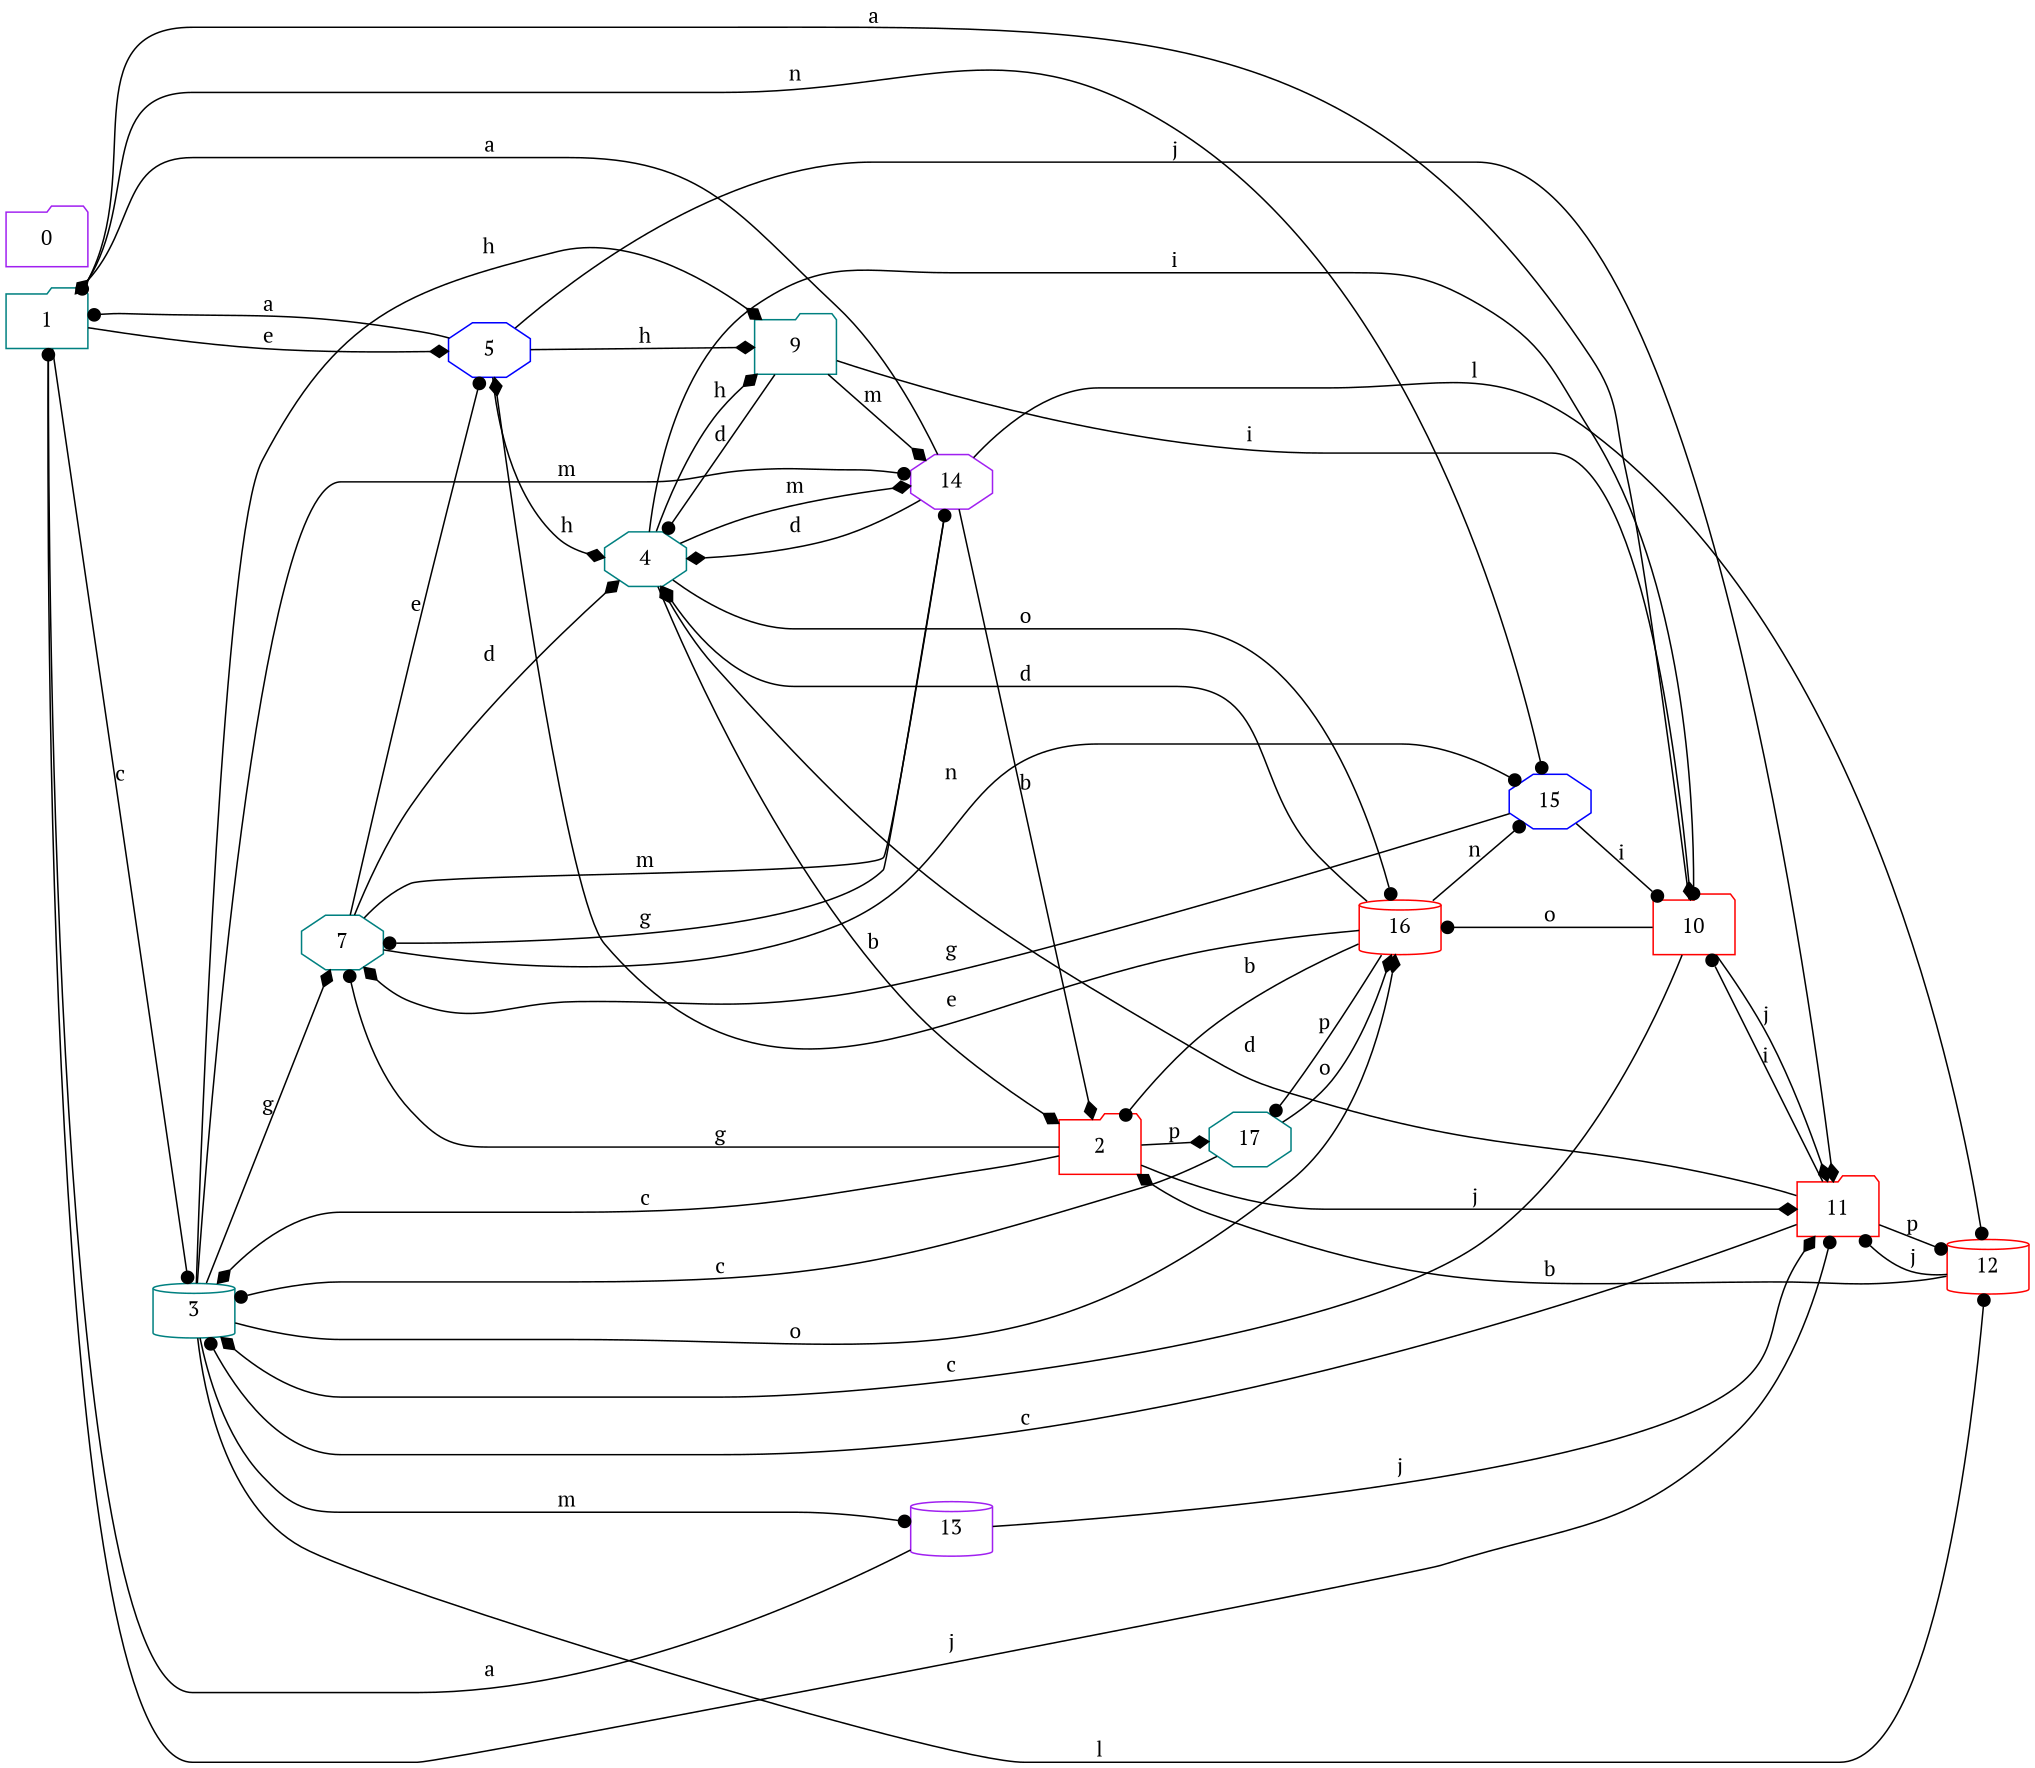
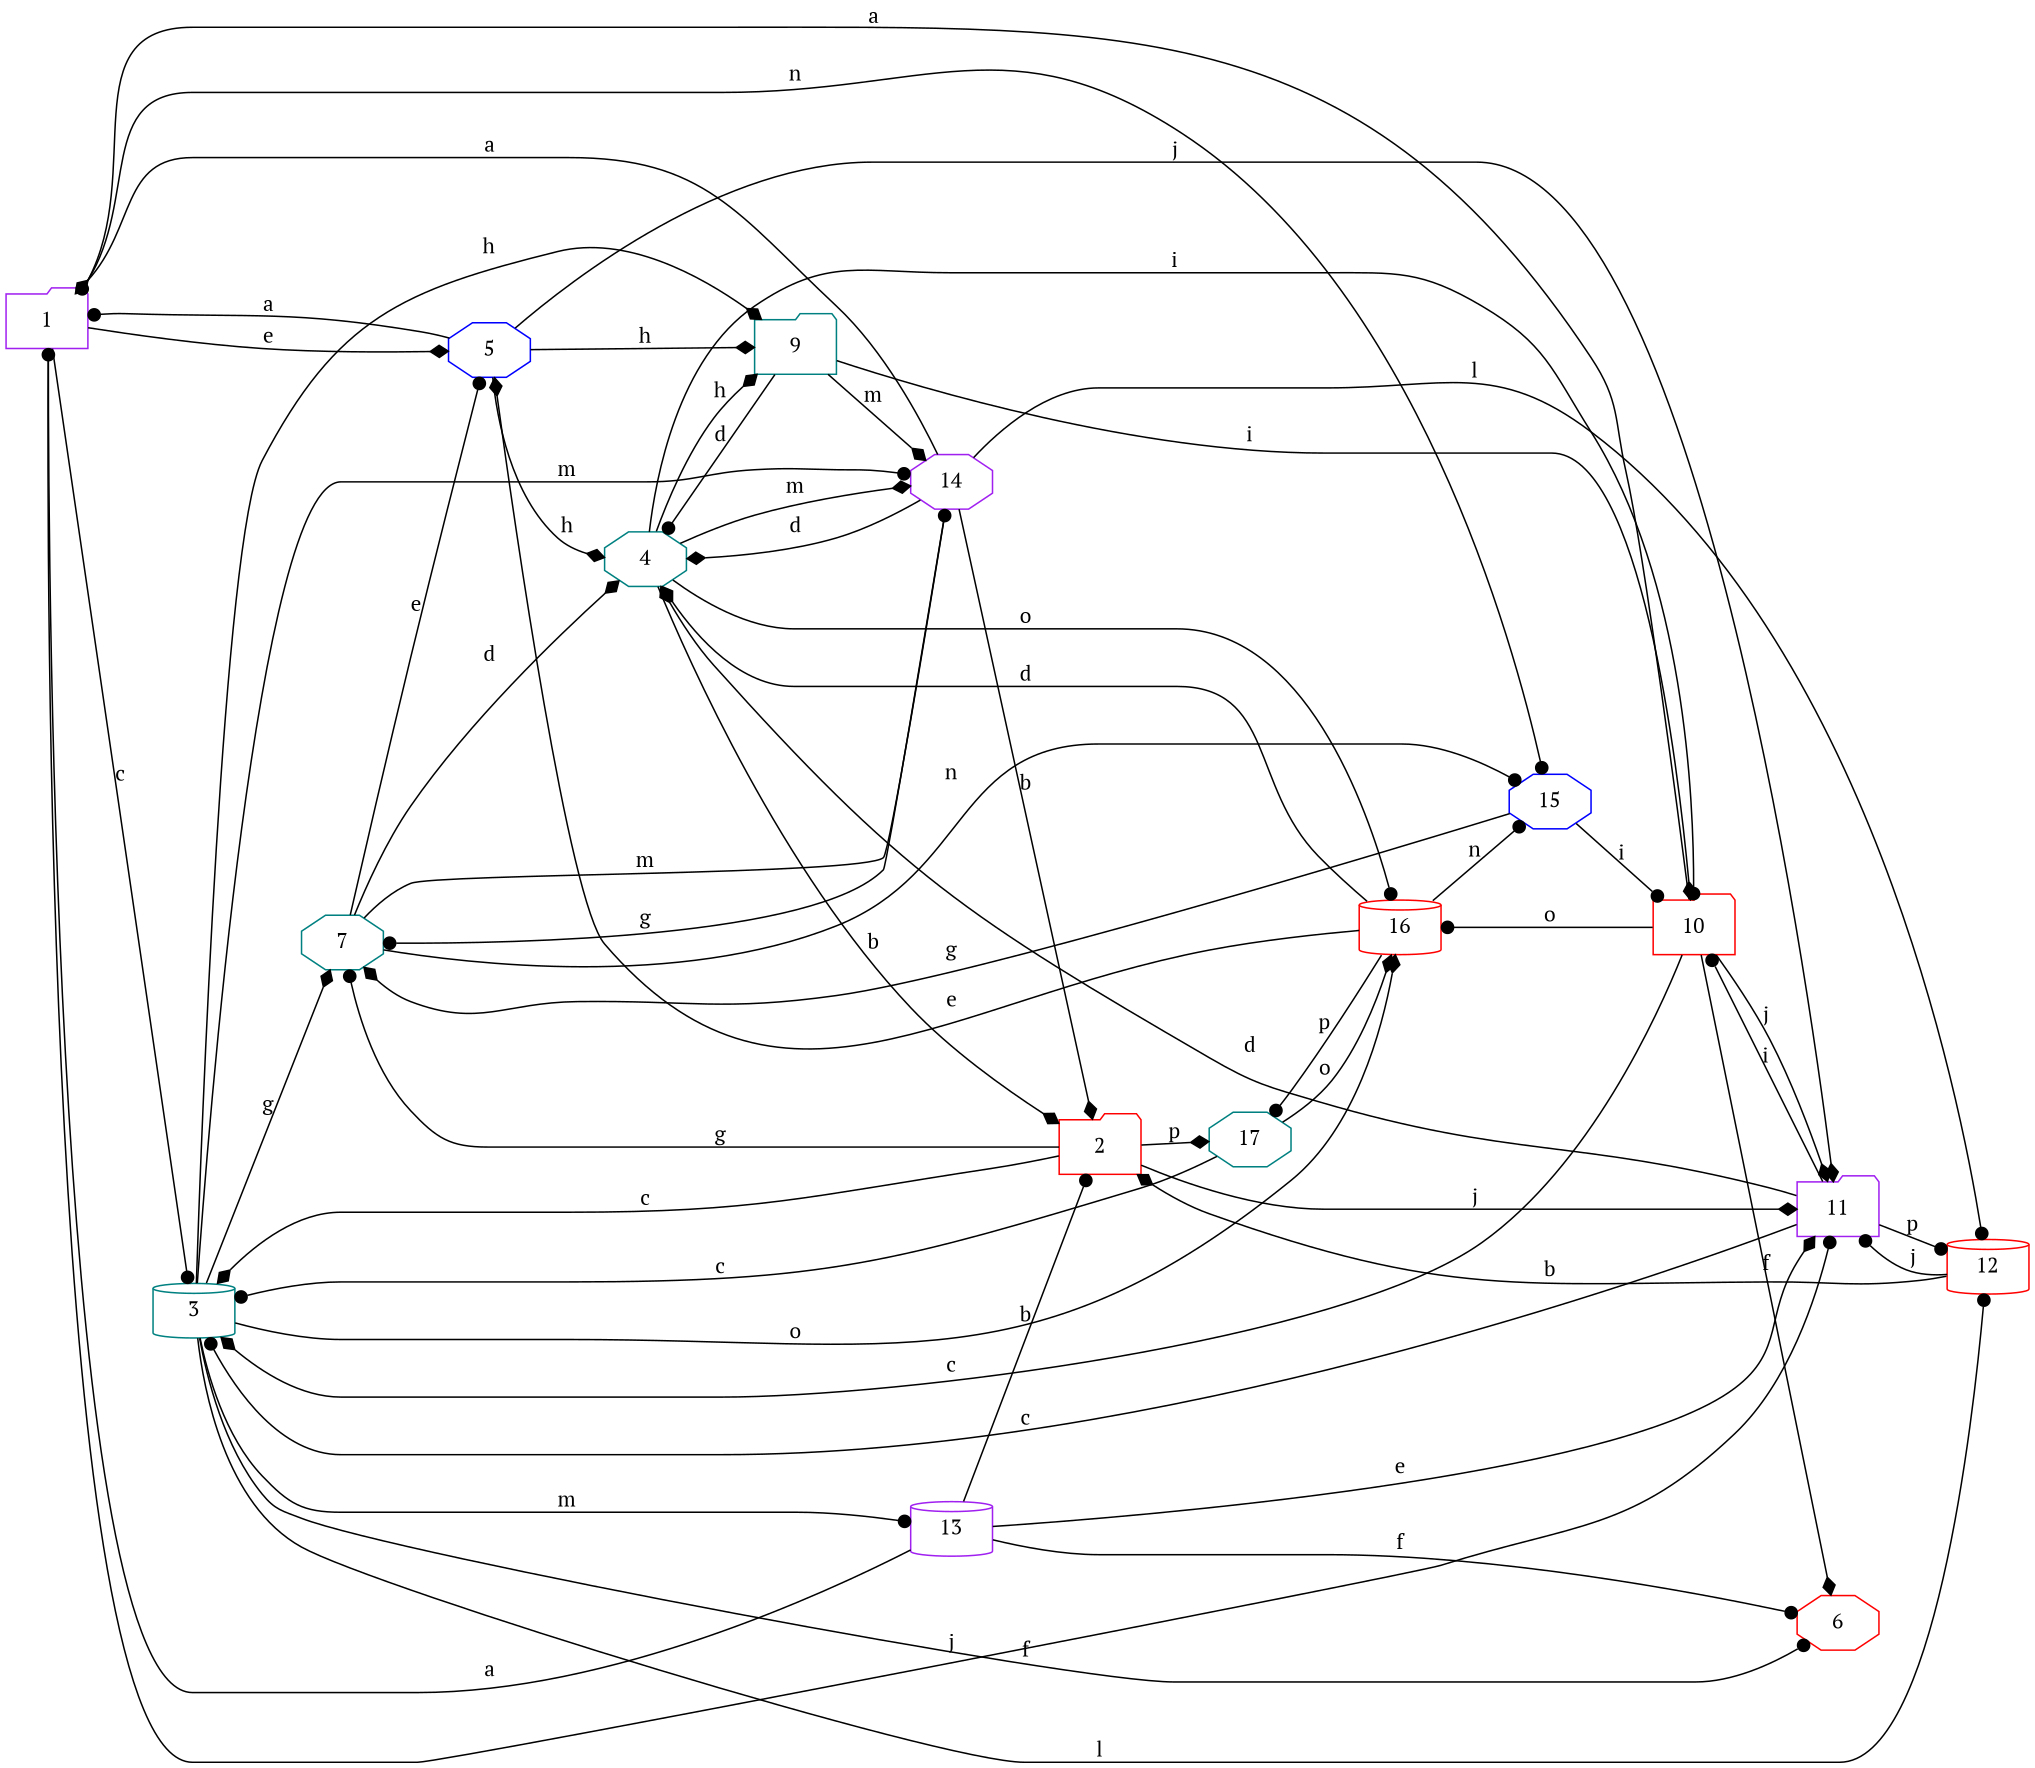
(47, 239) -> none
(47, 321) -> (47, 321)
(1233, 1012) -> (1024, 1344)
(1838, 1209) -> (1838, 1209)
(1400, 1468) -> (1400, 1468)
none -> (1838, 1623)
